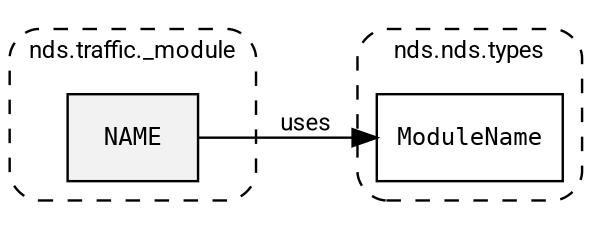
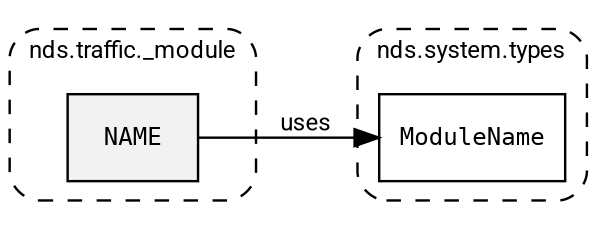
(470, 52) -> (472, 52)
